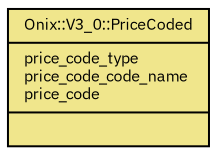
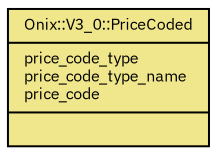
(106, 77) -> (105, 77)
